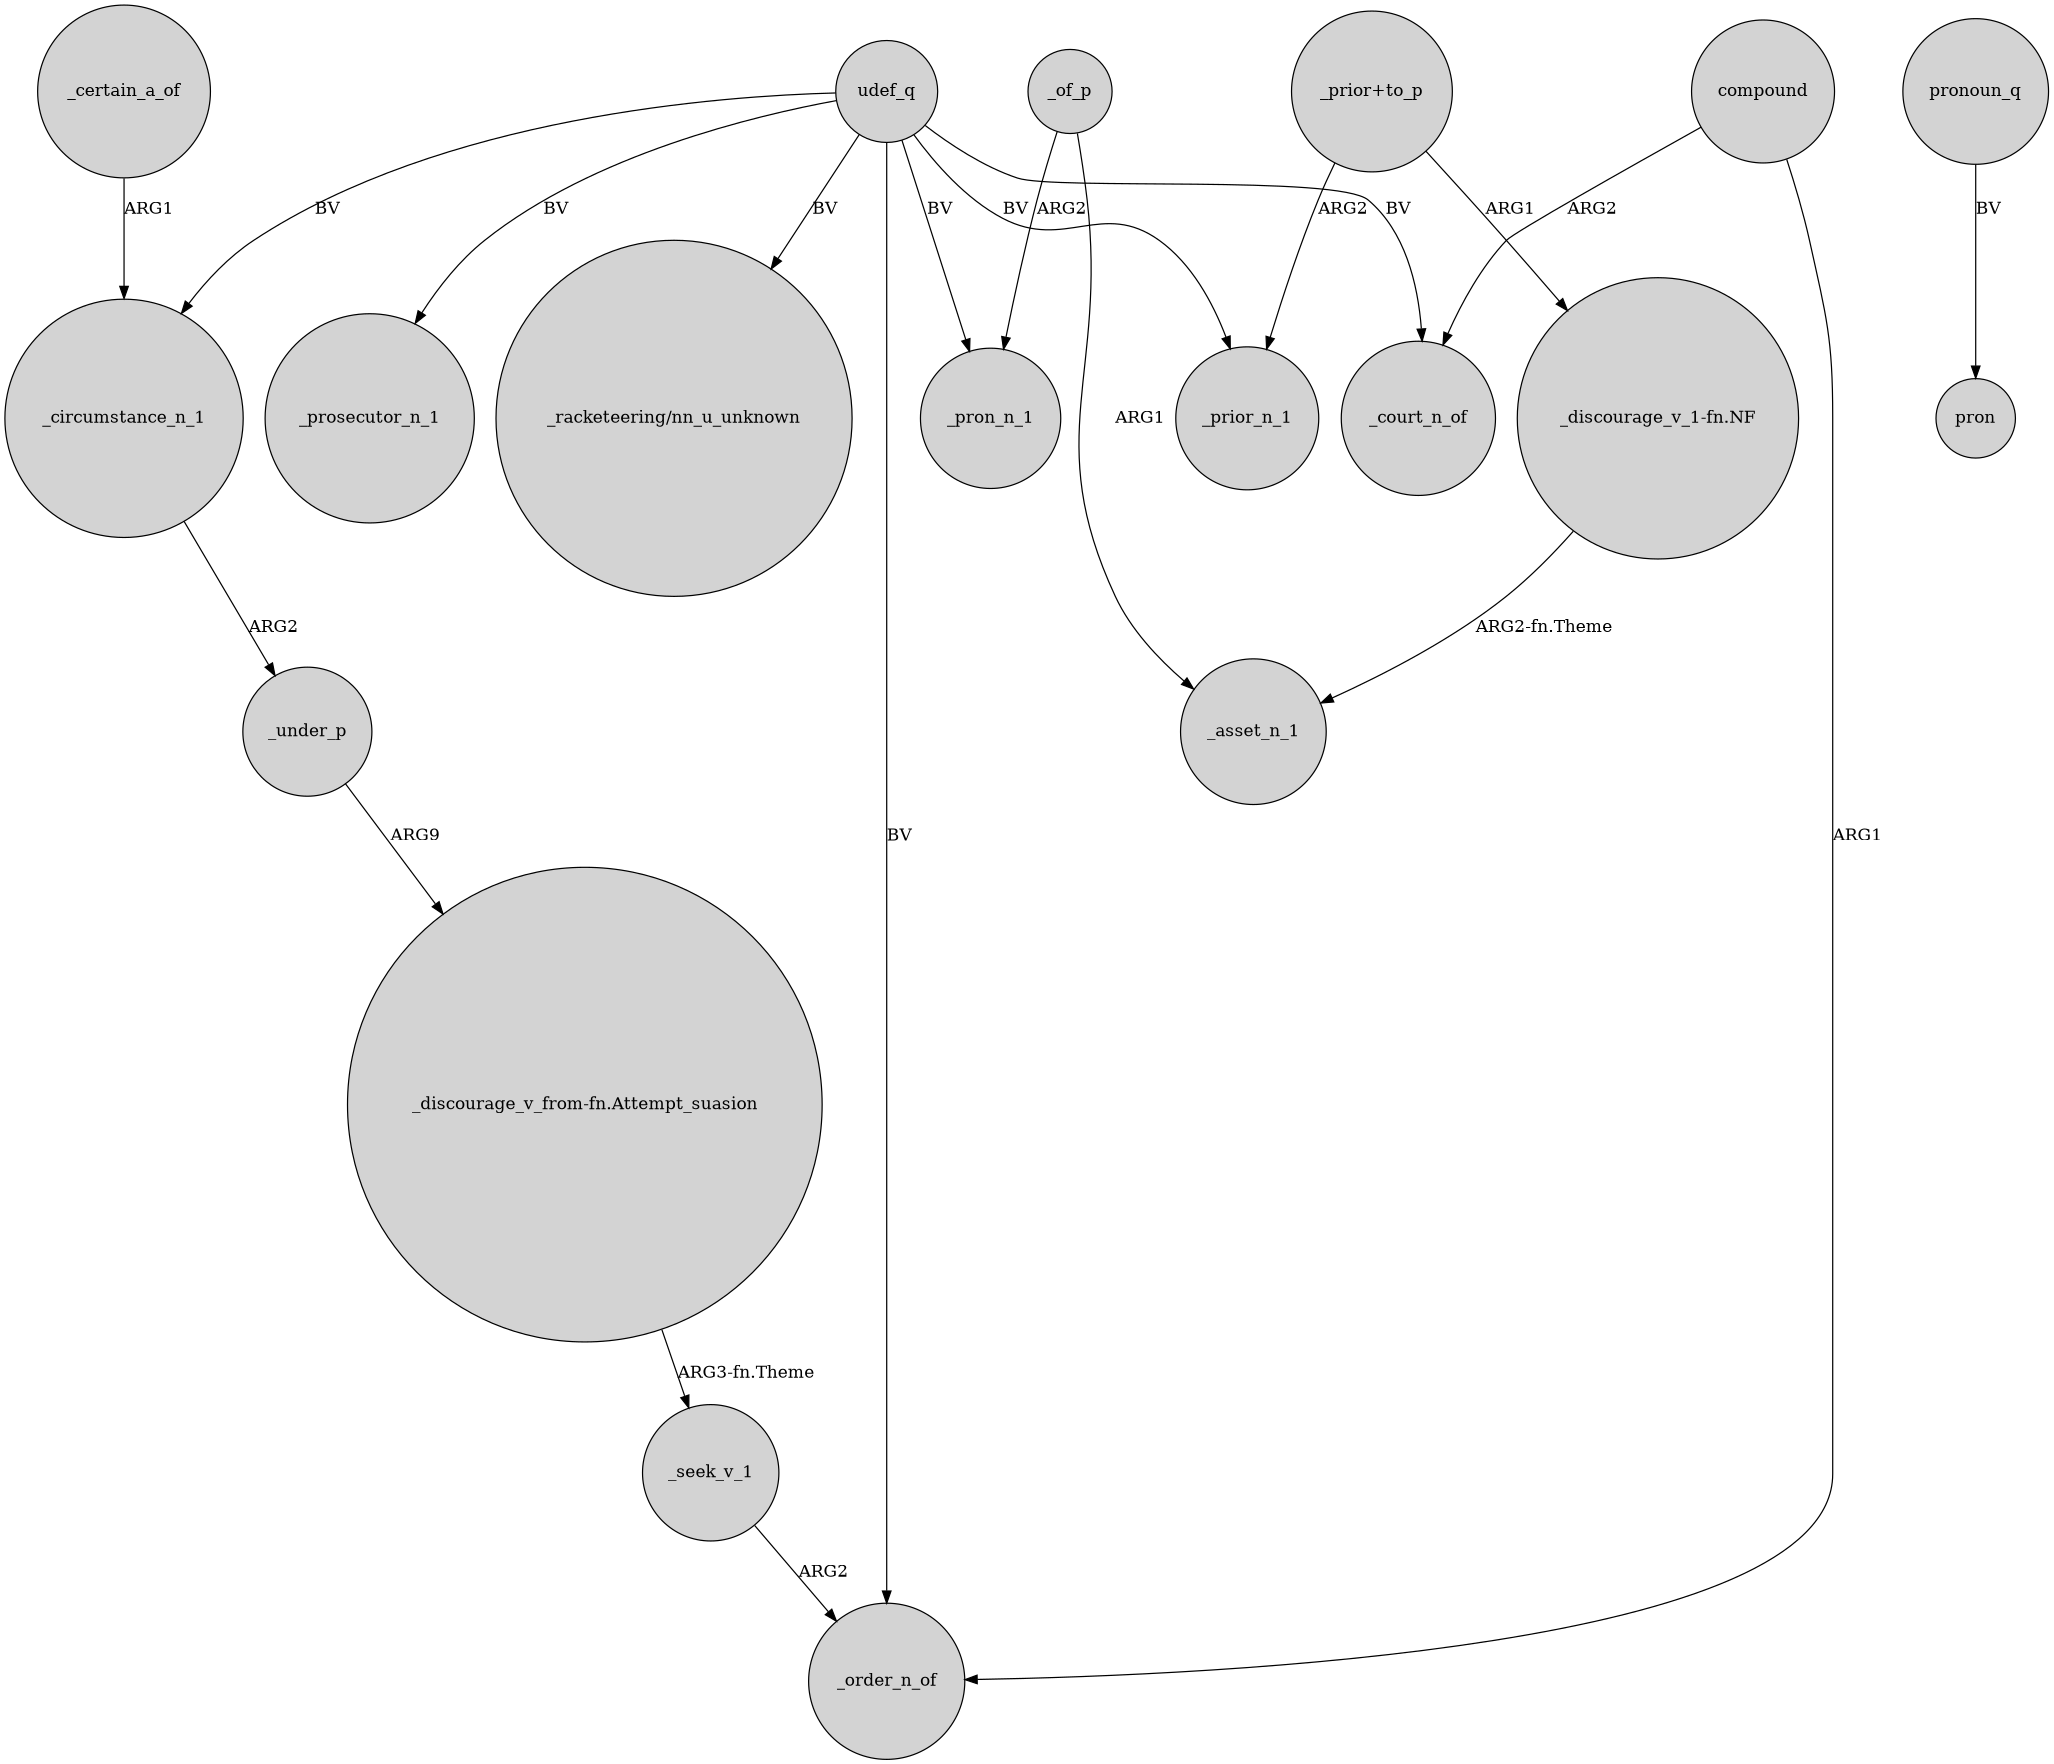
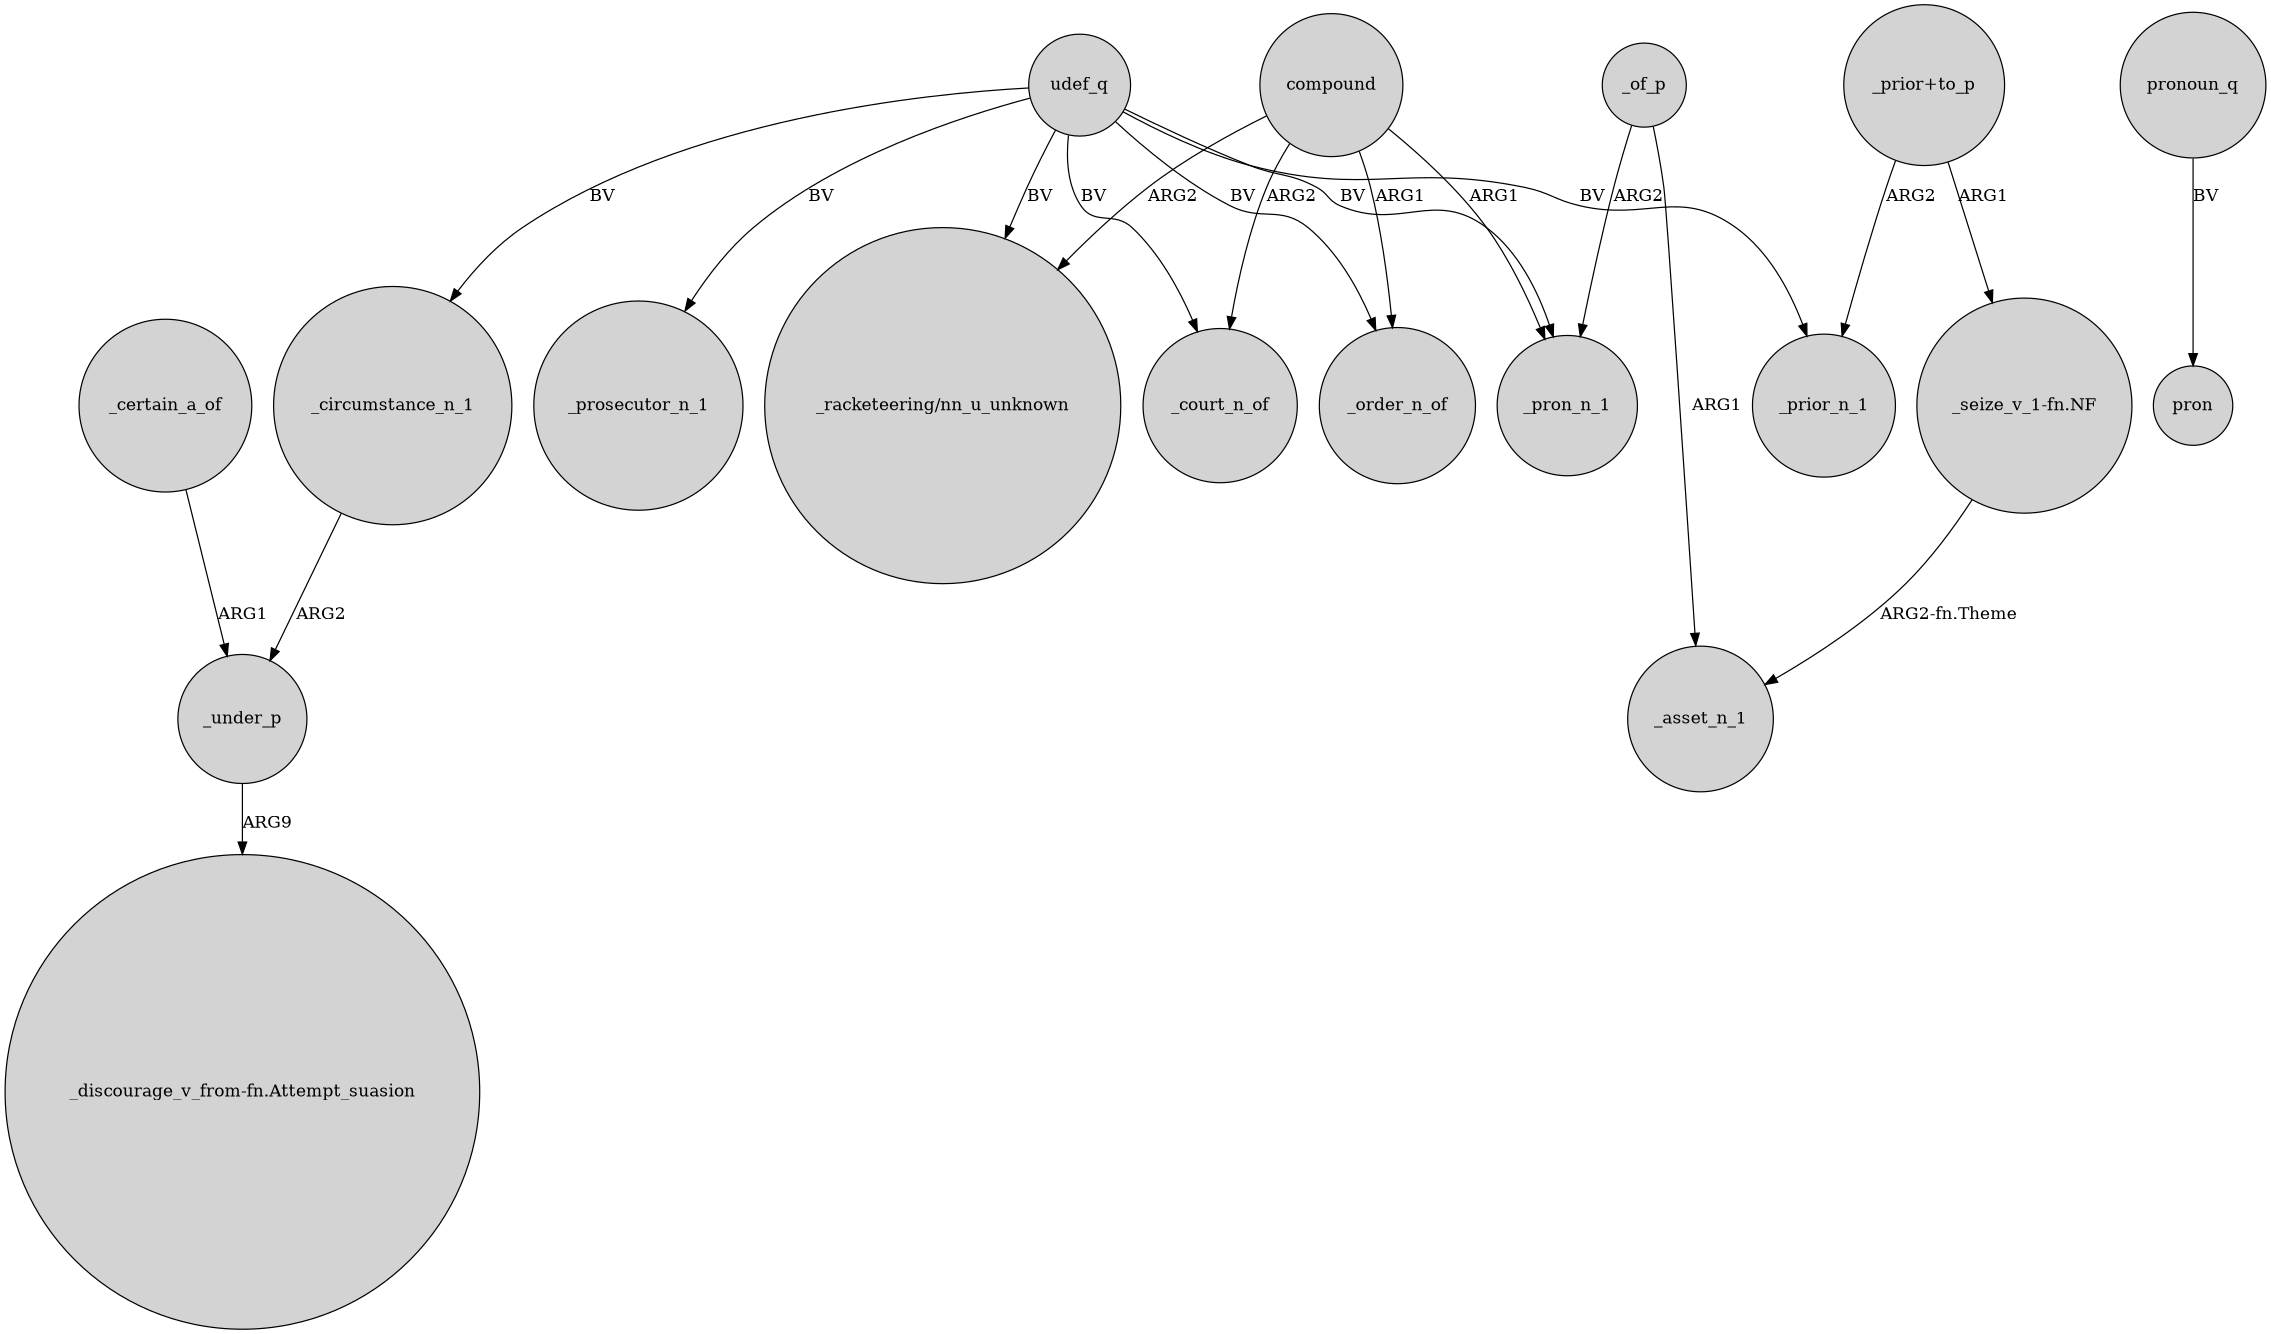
none -> (1159, 179)
none -> (1471, 208)
(124, 232) -> (205, 567)
(1658, 418) -> (2024, 406)
(711, 1473) -> none
